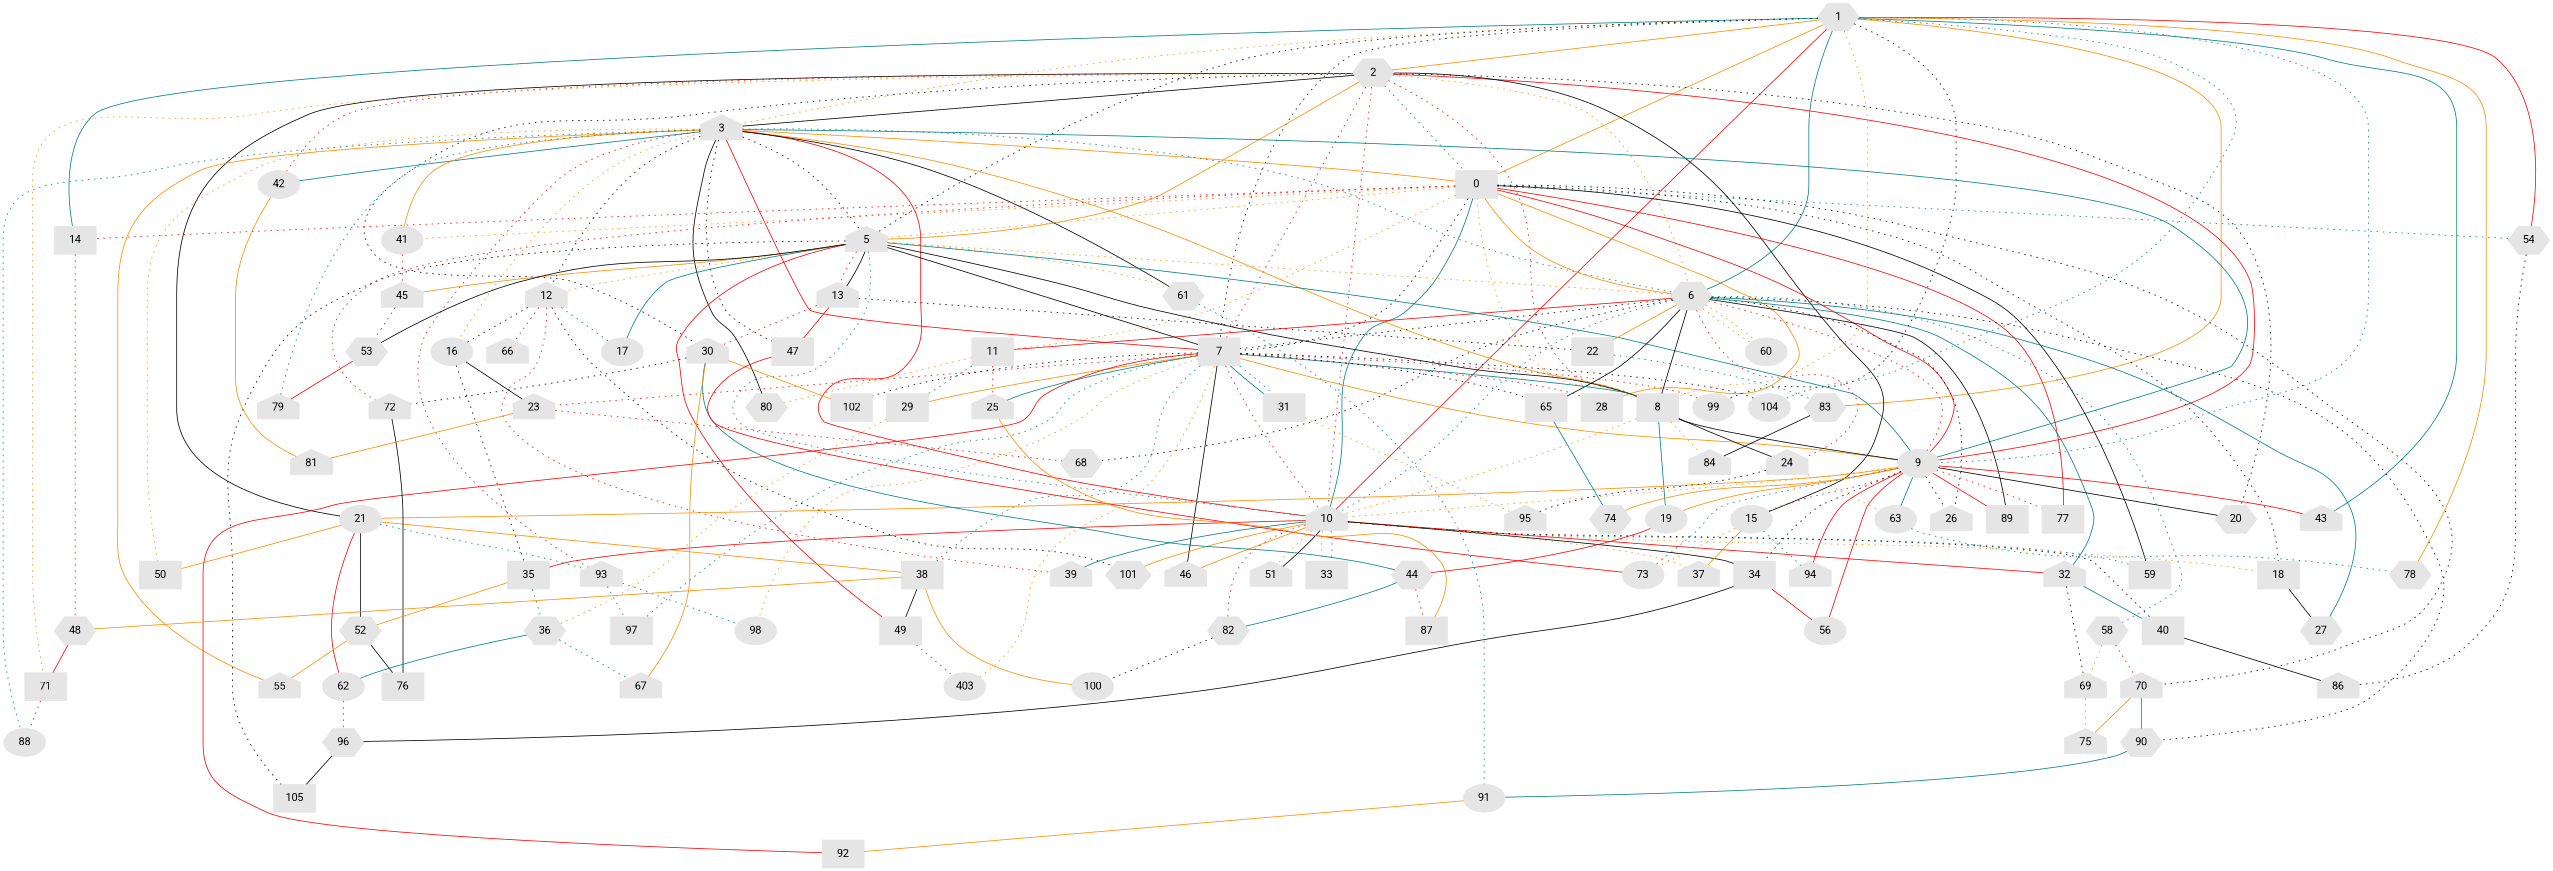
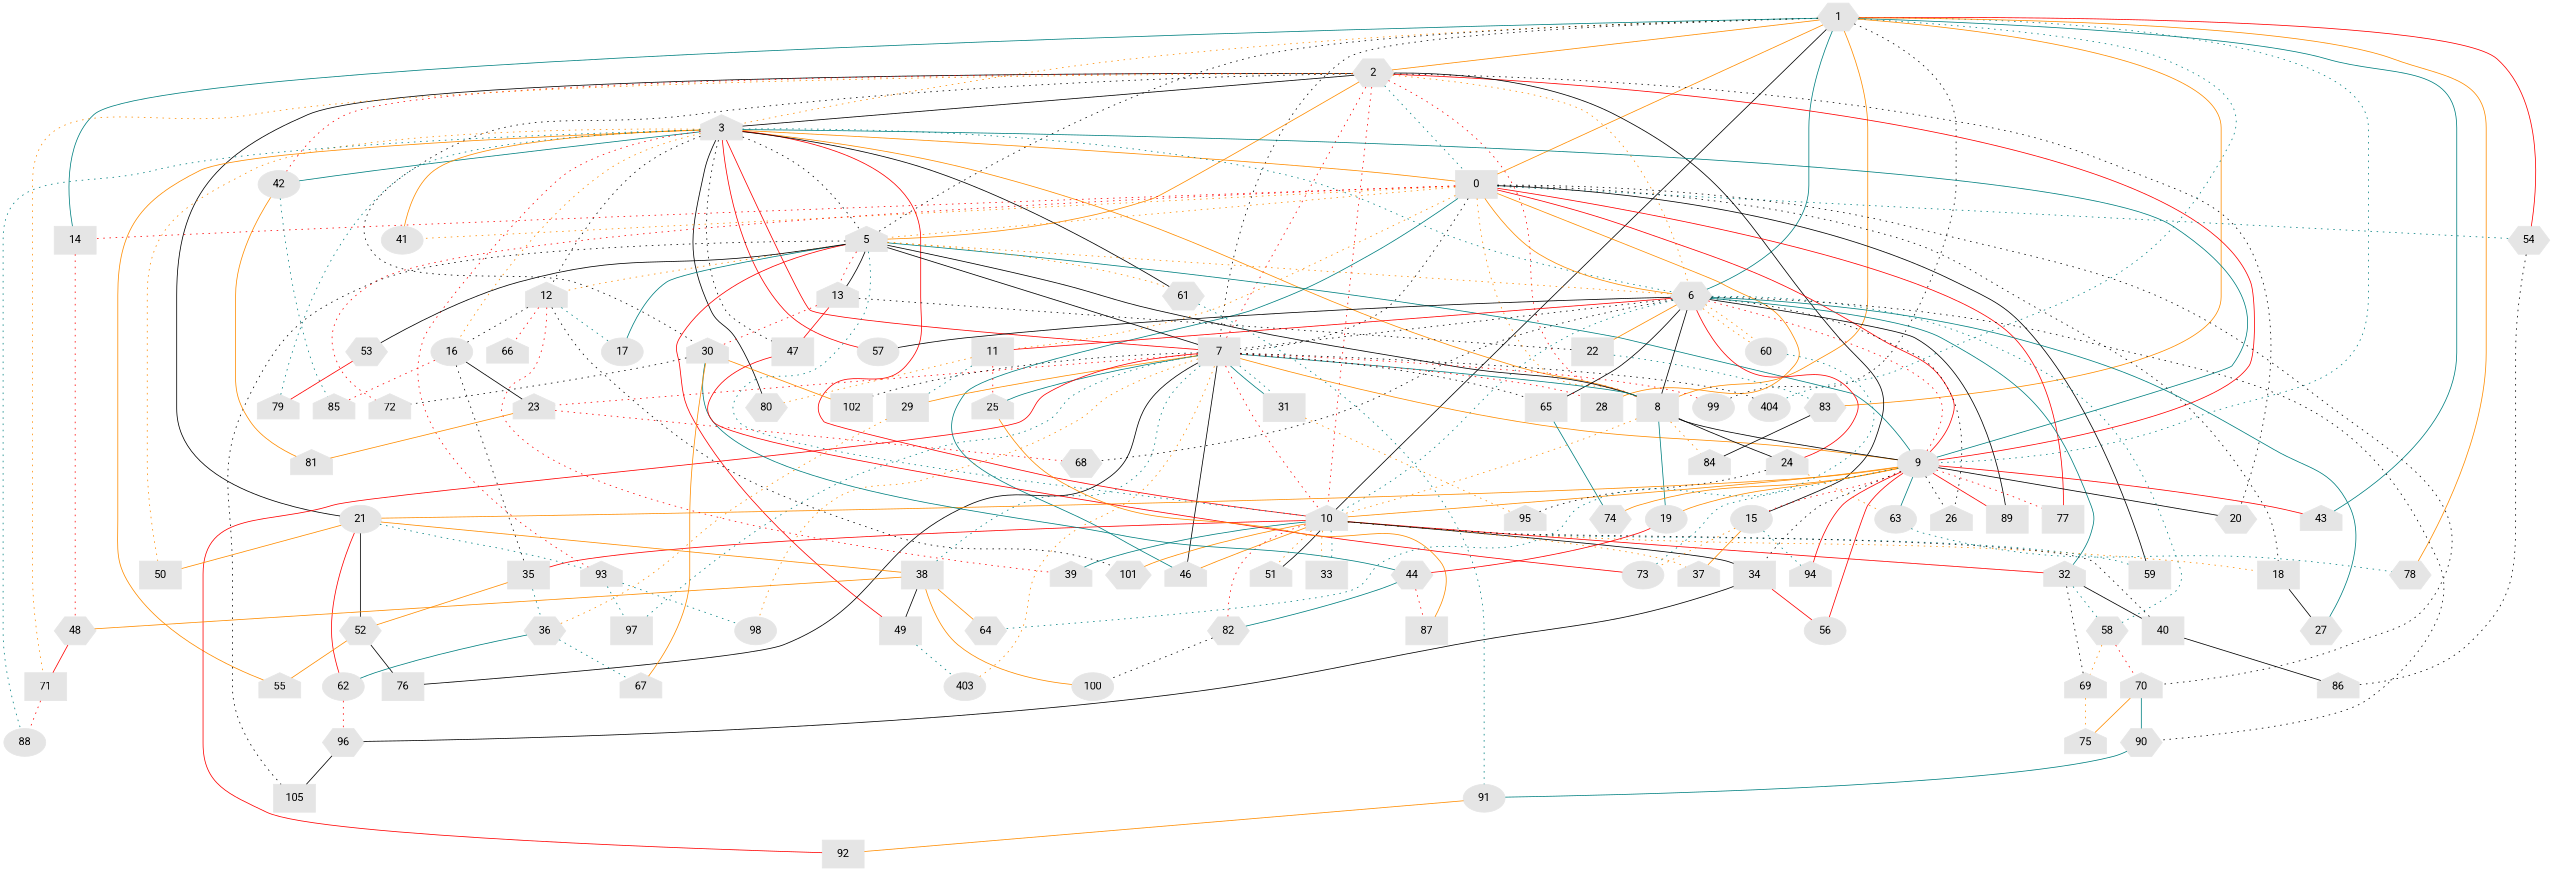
(1593, 257) -> (1593, 257)
(1868, 278) -> (1868, 278)
(402, 296) -> none
(1372, 328) -> (1073, 354)
none -> (878, 352)
(1808, 375) -> (1808, 375)
none -> (334, 408)
(1769, 408) -> (1769, 408)
(1554, 500) -> (1554, 500)
(403, 545) -> (870, 584)
none -> (2085, 602)
(2113, 602) -> (2113, 602)
none -> (986, 631)
